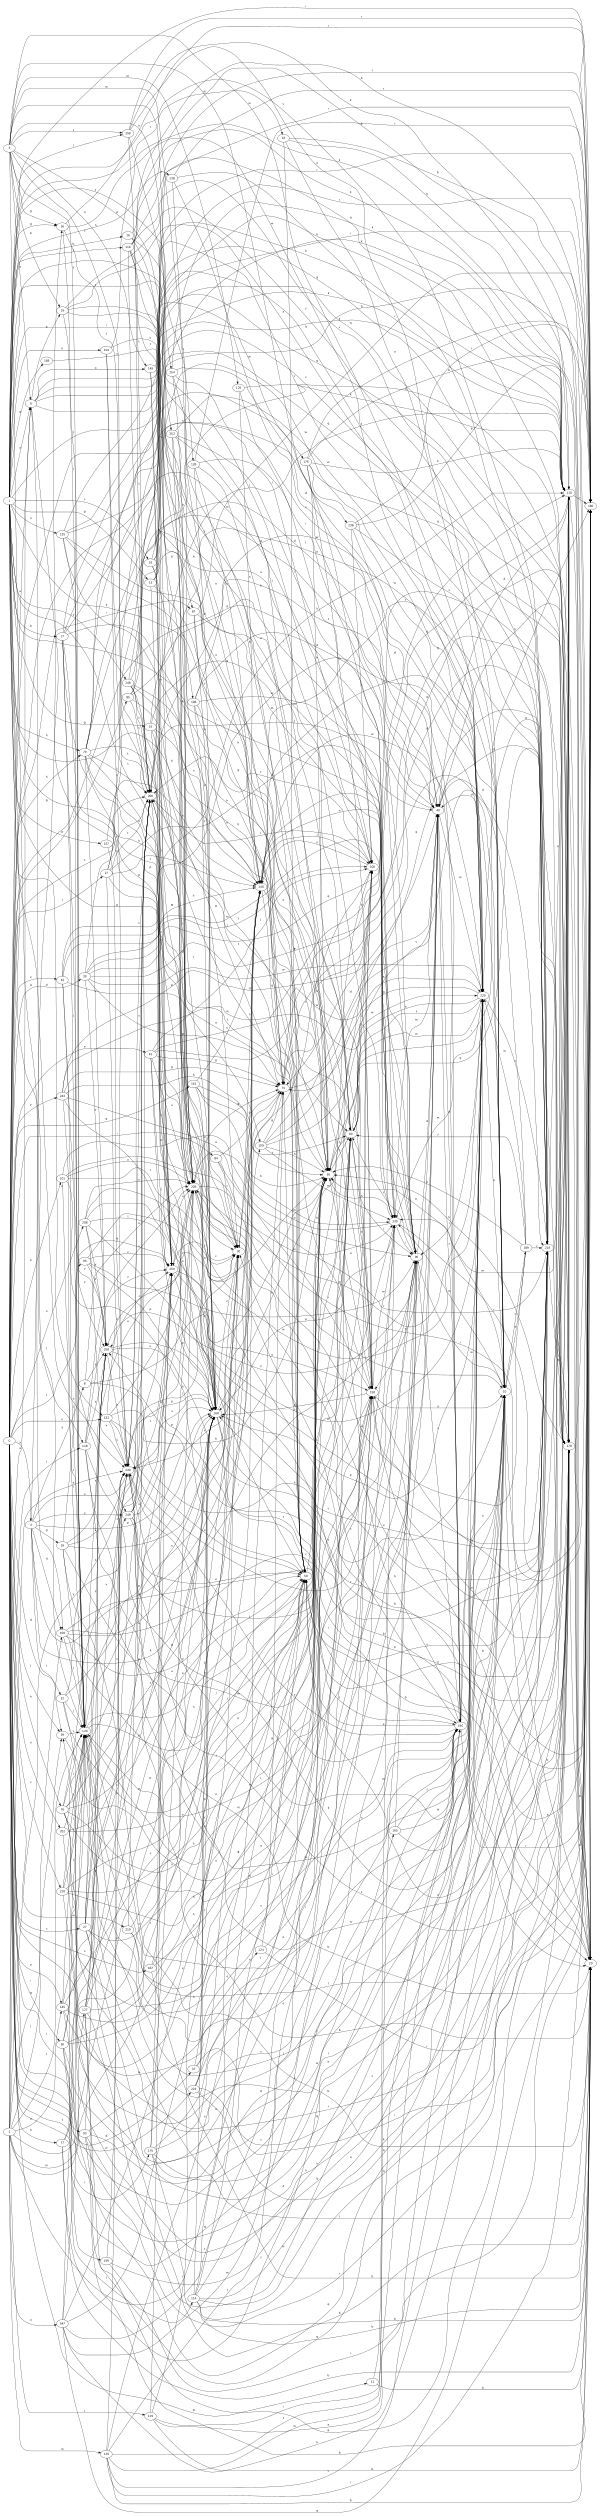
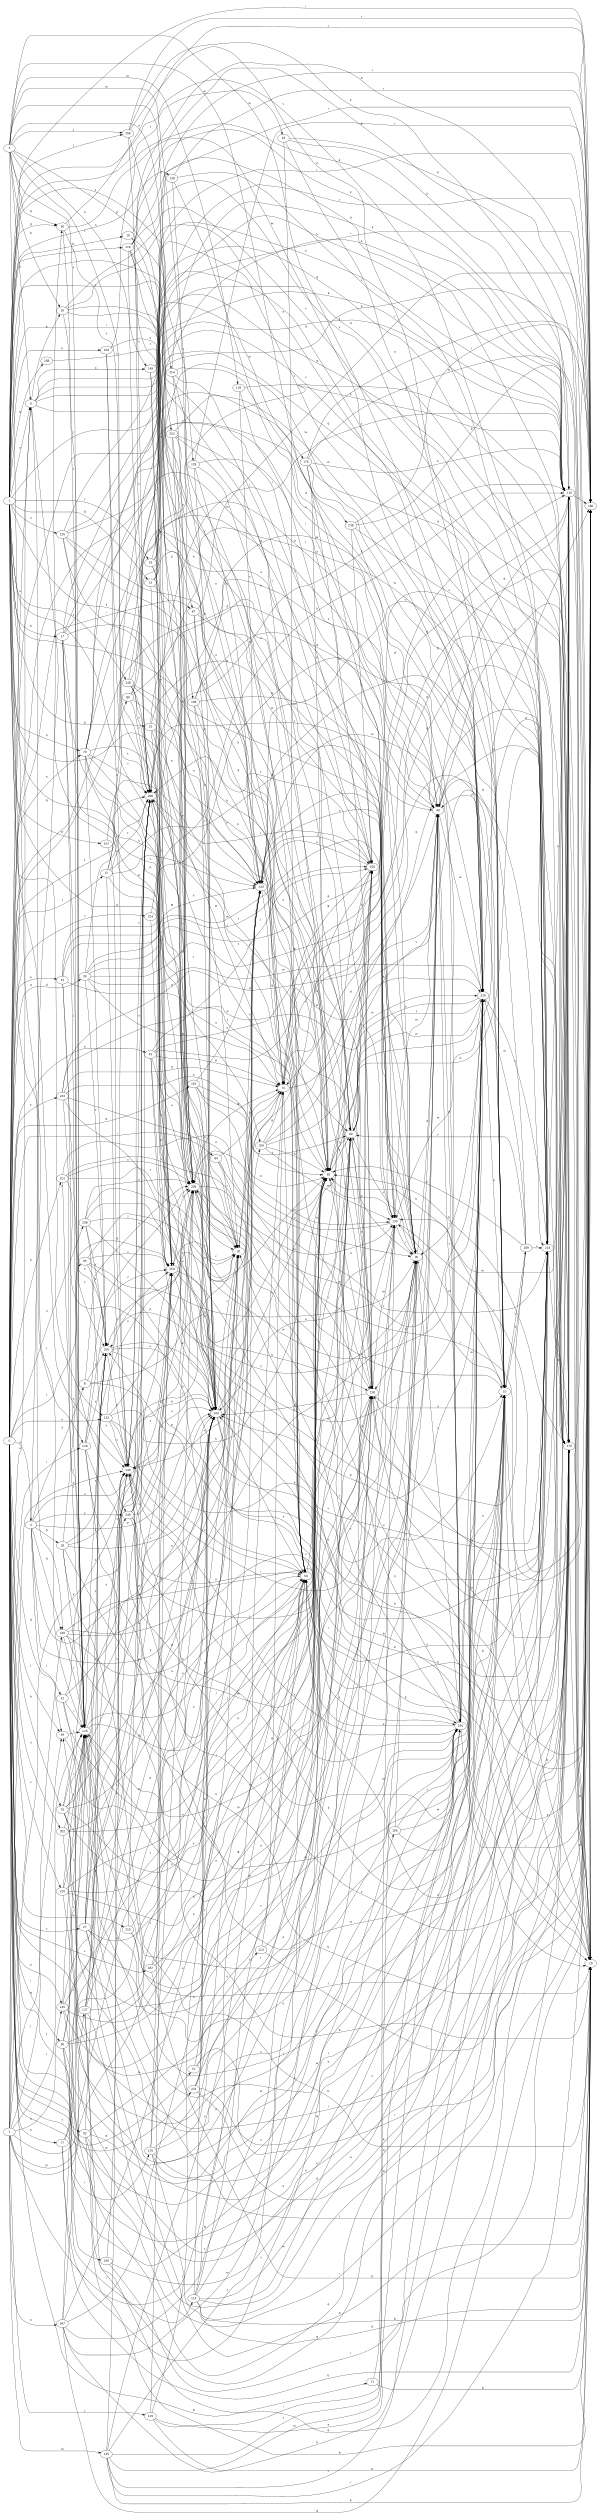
none -> (150, 917)
(375, 1000) -> (300, 965)
